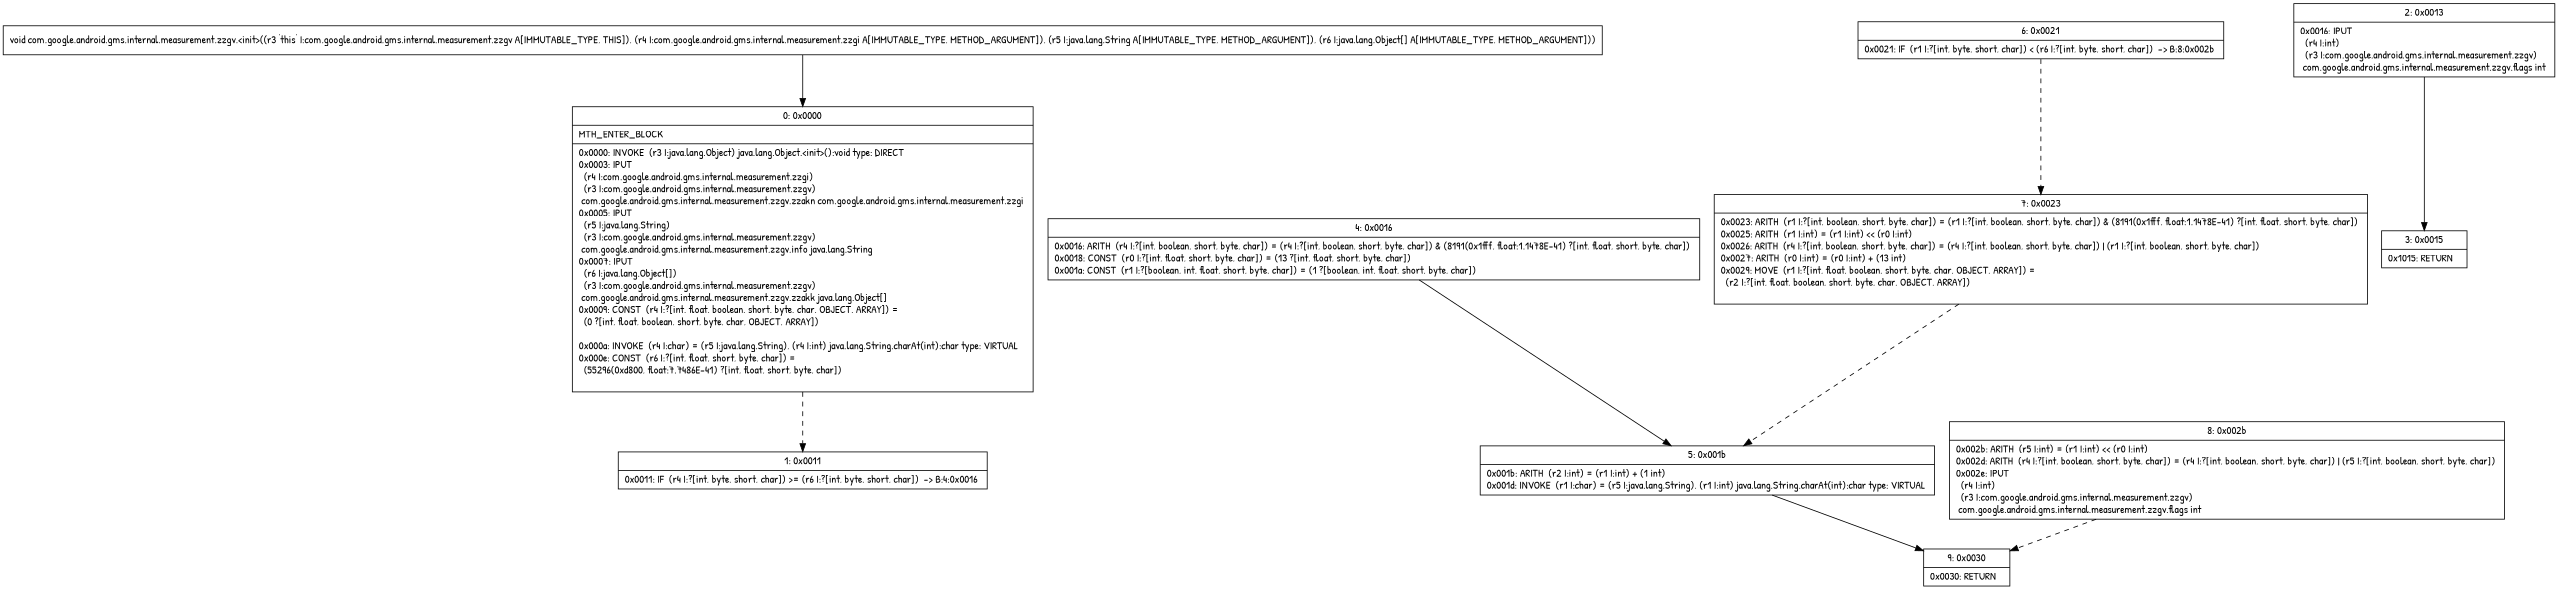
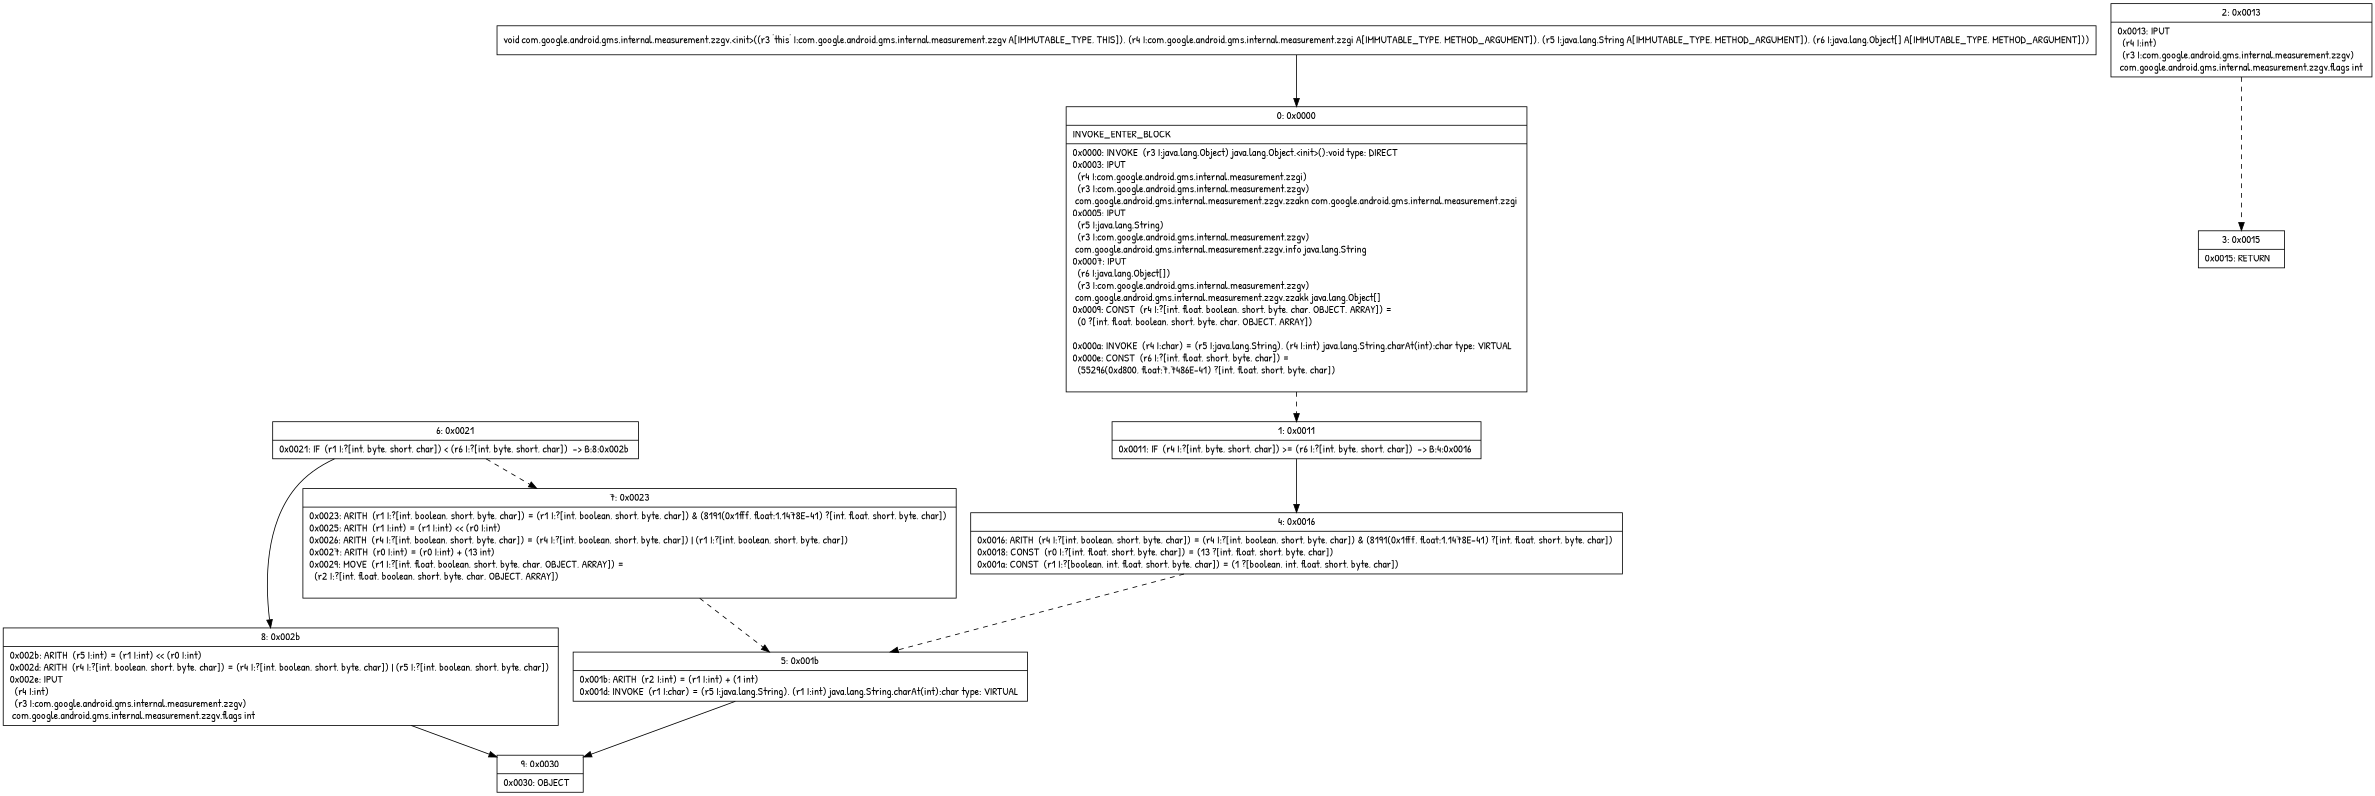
(2329, 31) -> (2146, 31)
(621, 134) -> (1122, 134)
(2424, 150) -> (2241, 150)
(2424, 258) -> (2241, 258)
(1542, 361) -> (1041, 612)
none -> (1297, 482)
none -> (275, 527)
(2057, 534) -> (450, 740)
(1967, 576) -> (540, 783)
